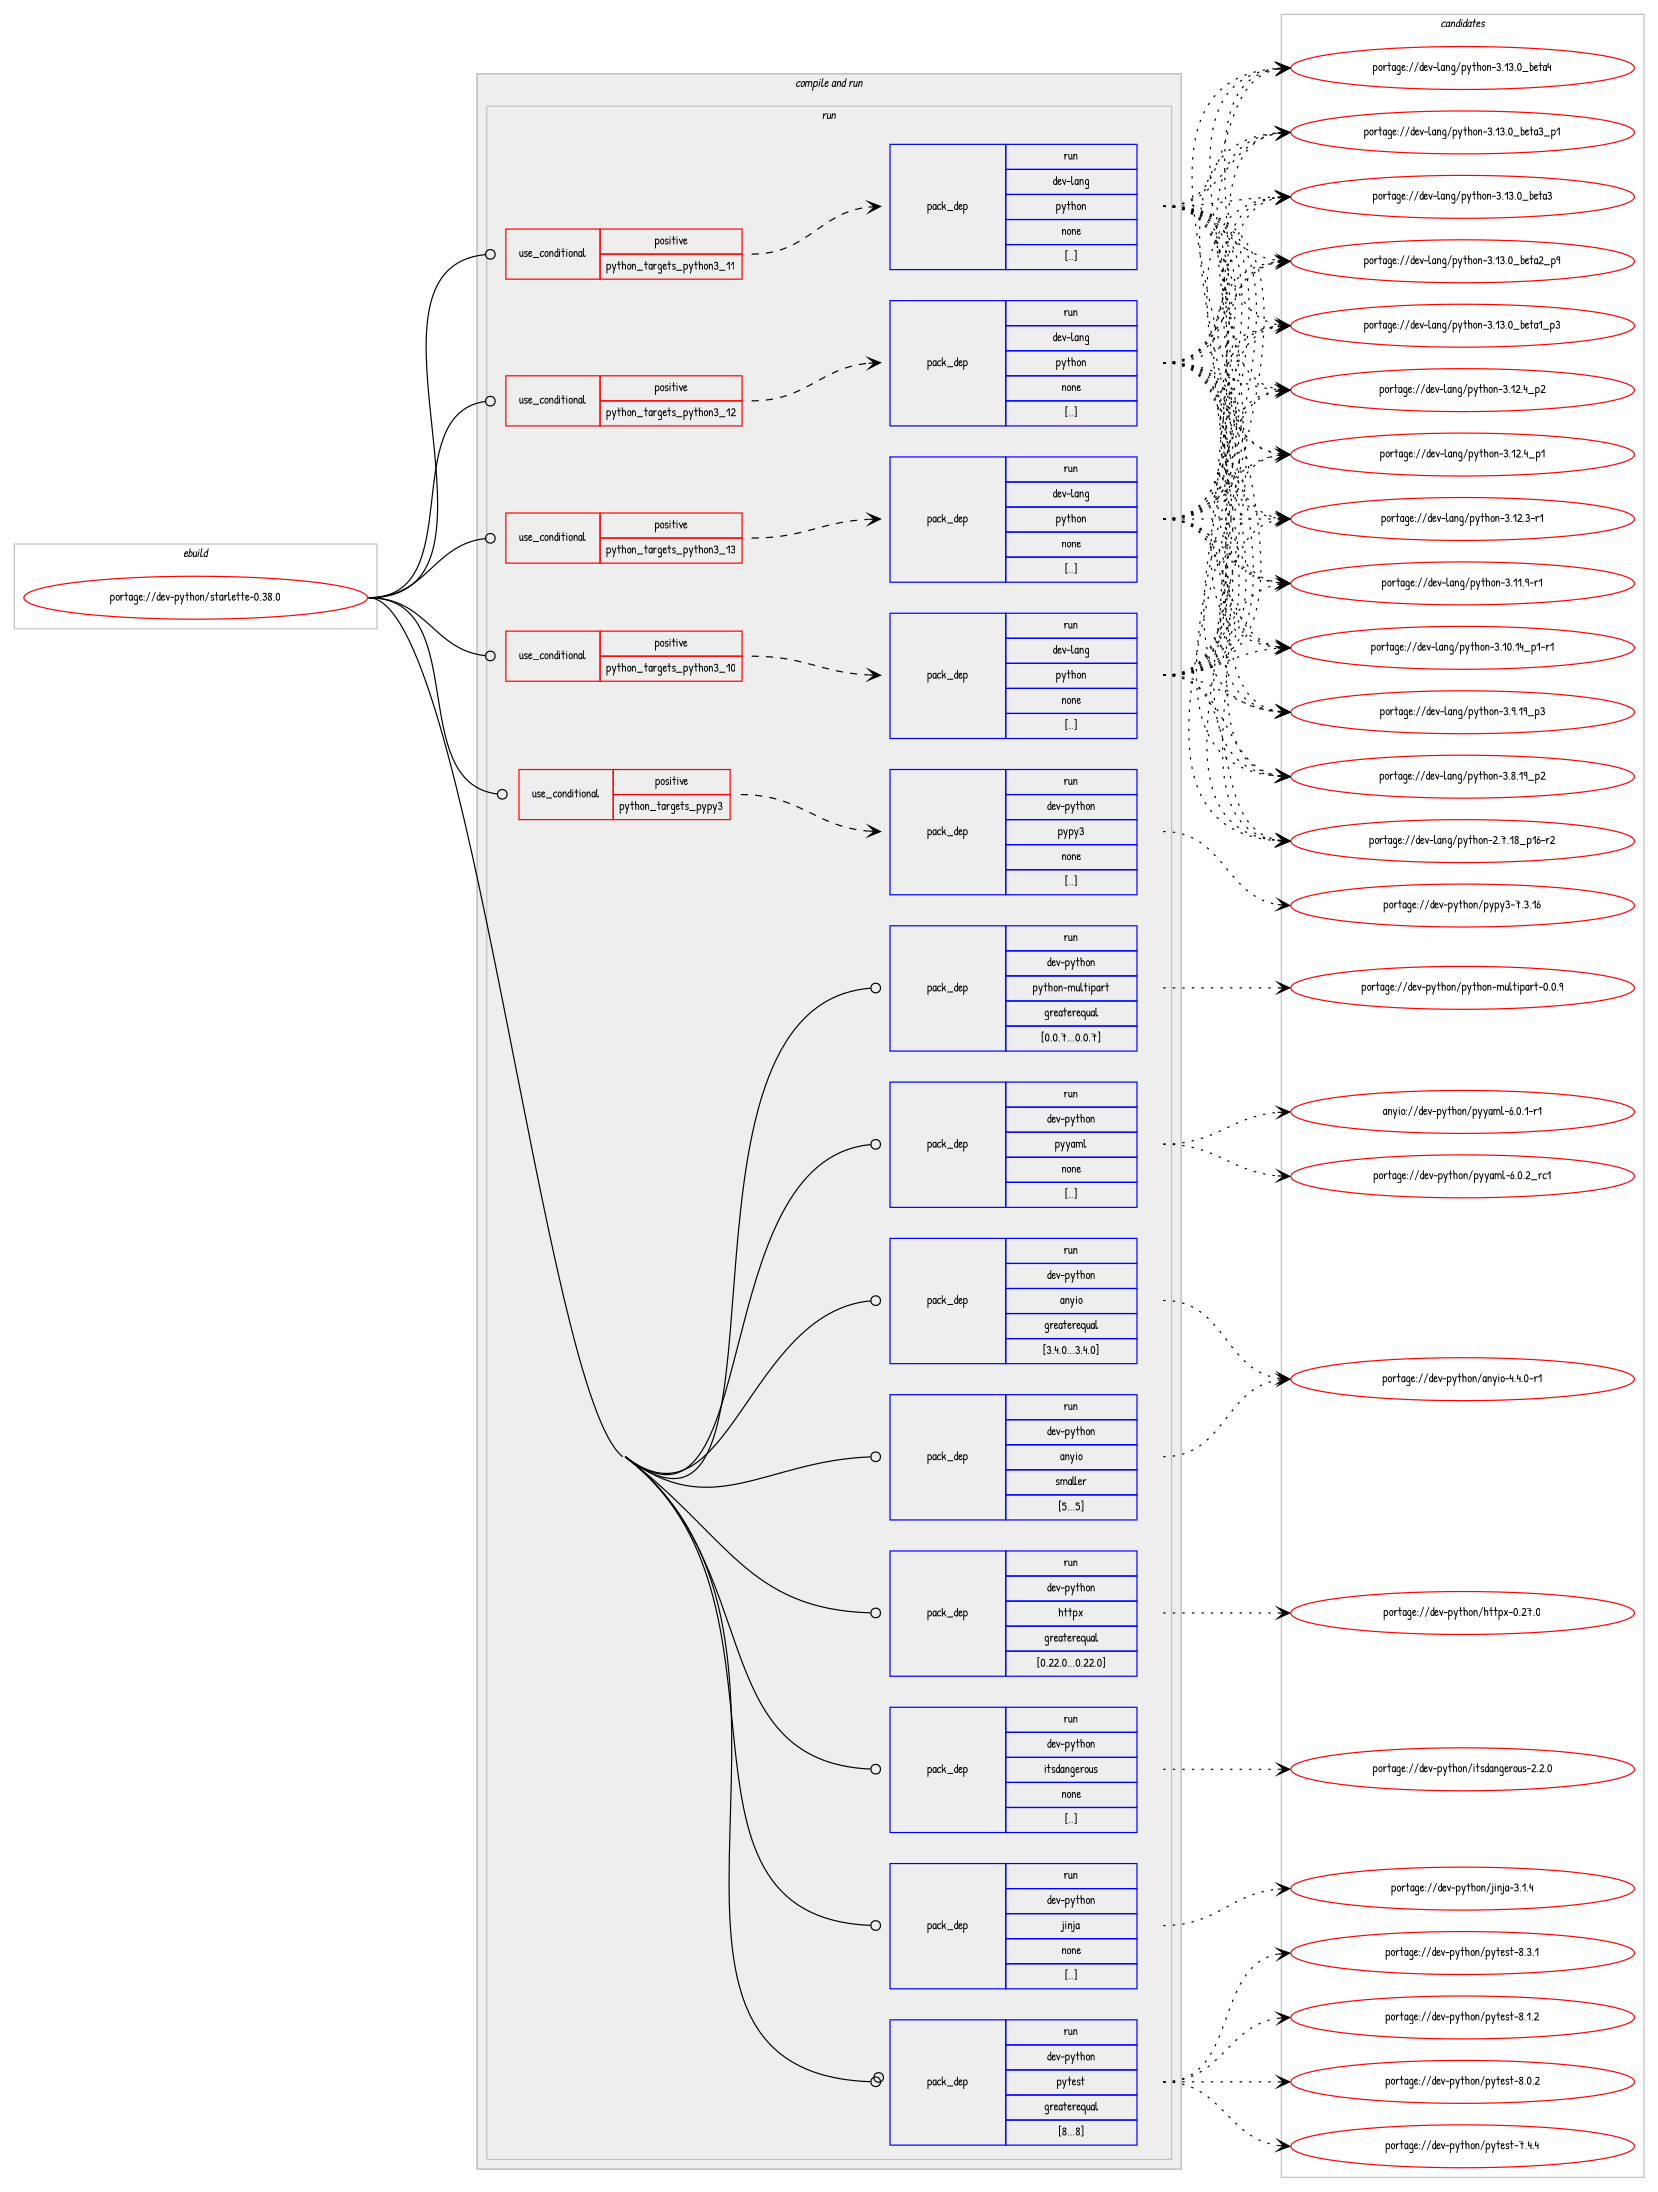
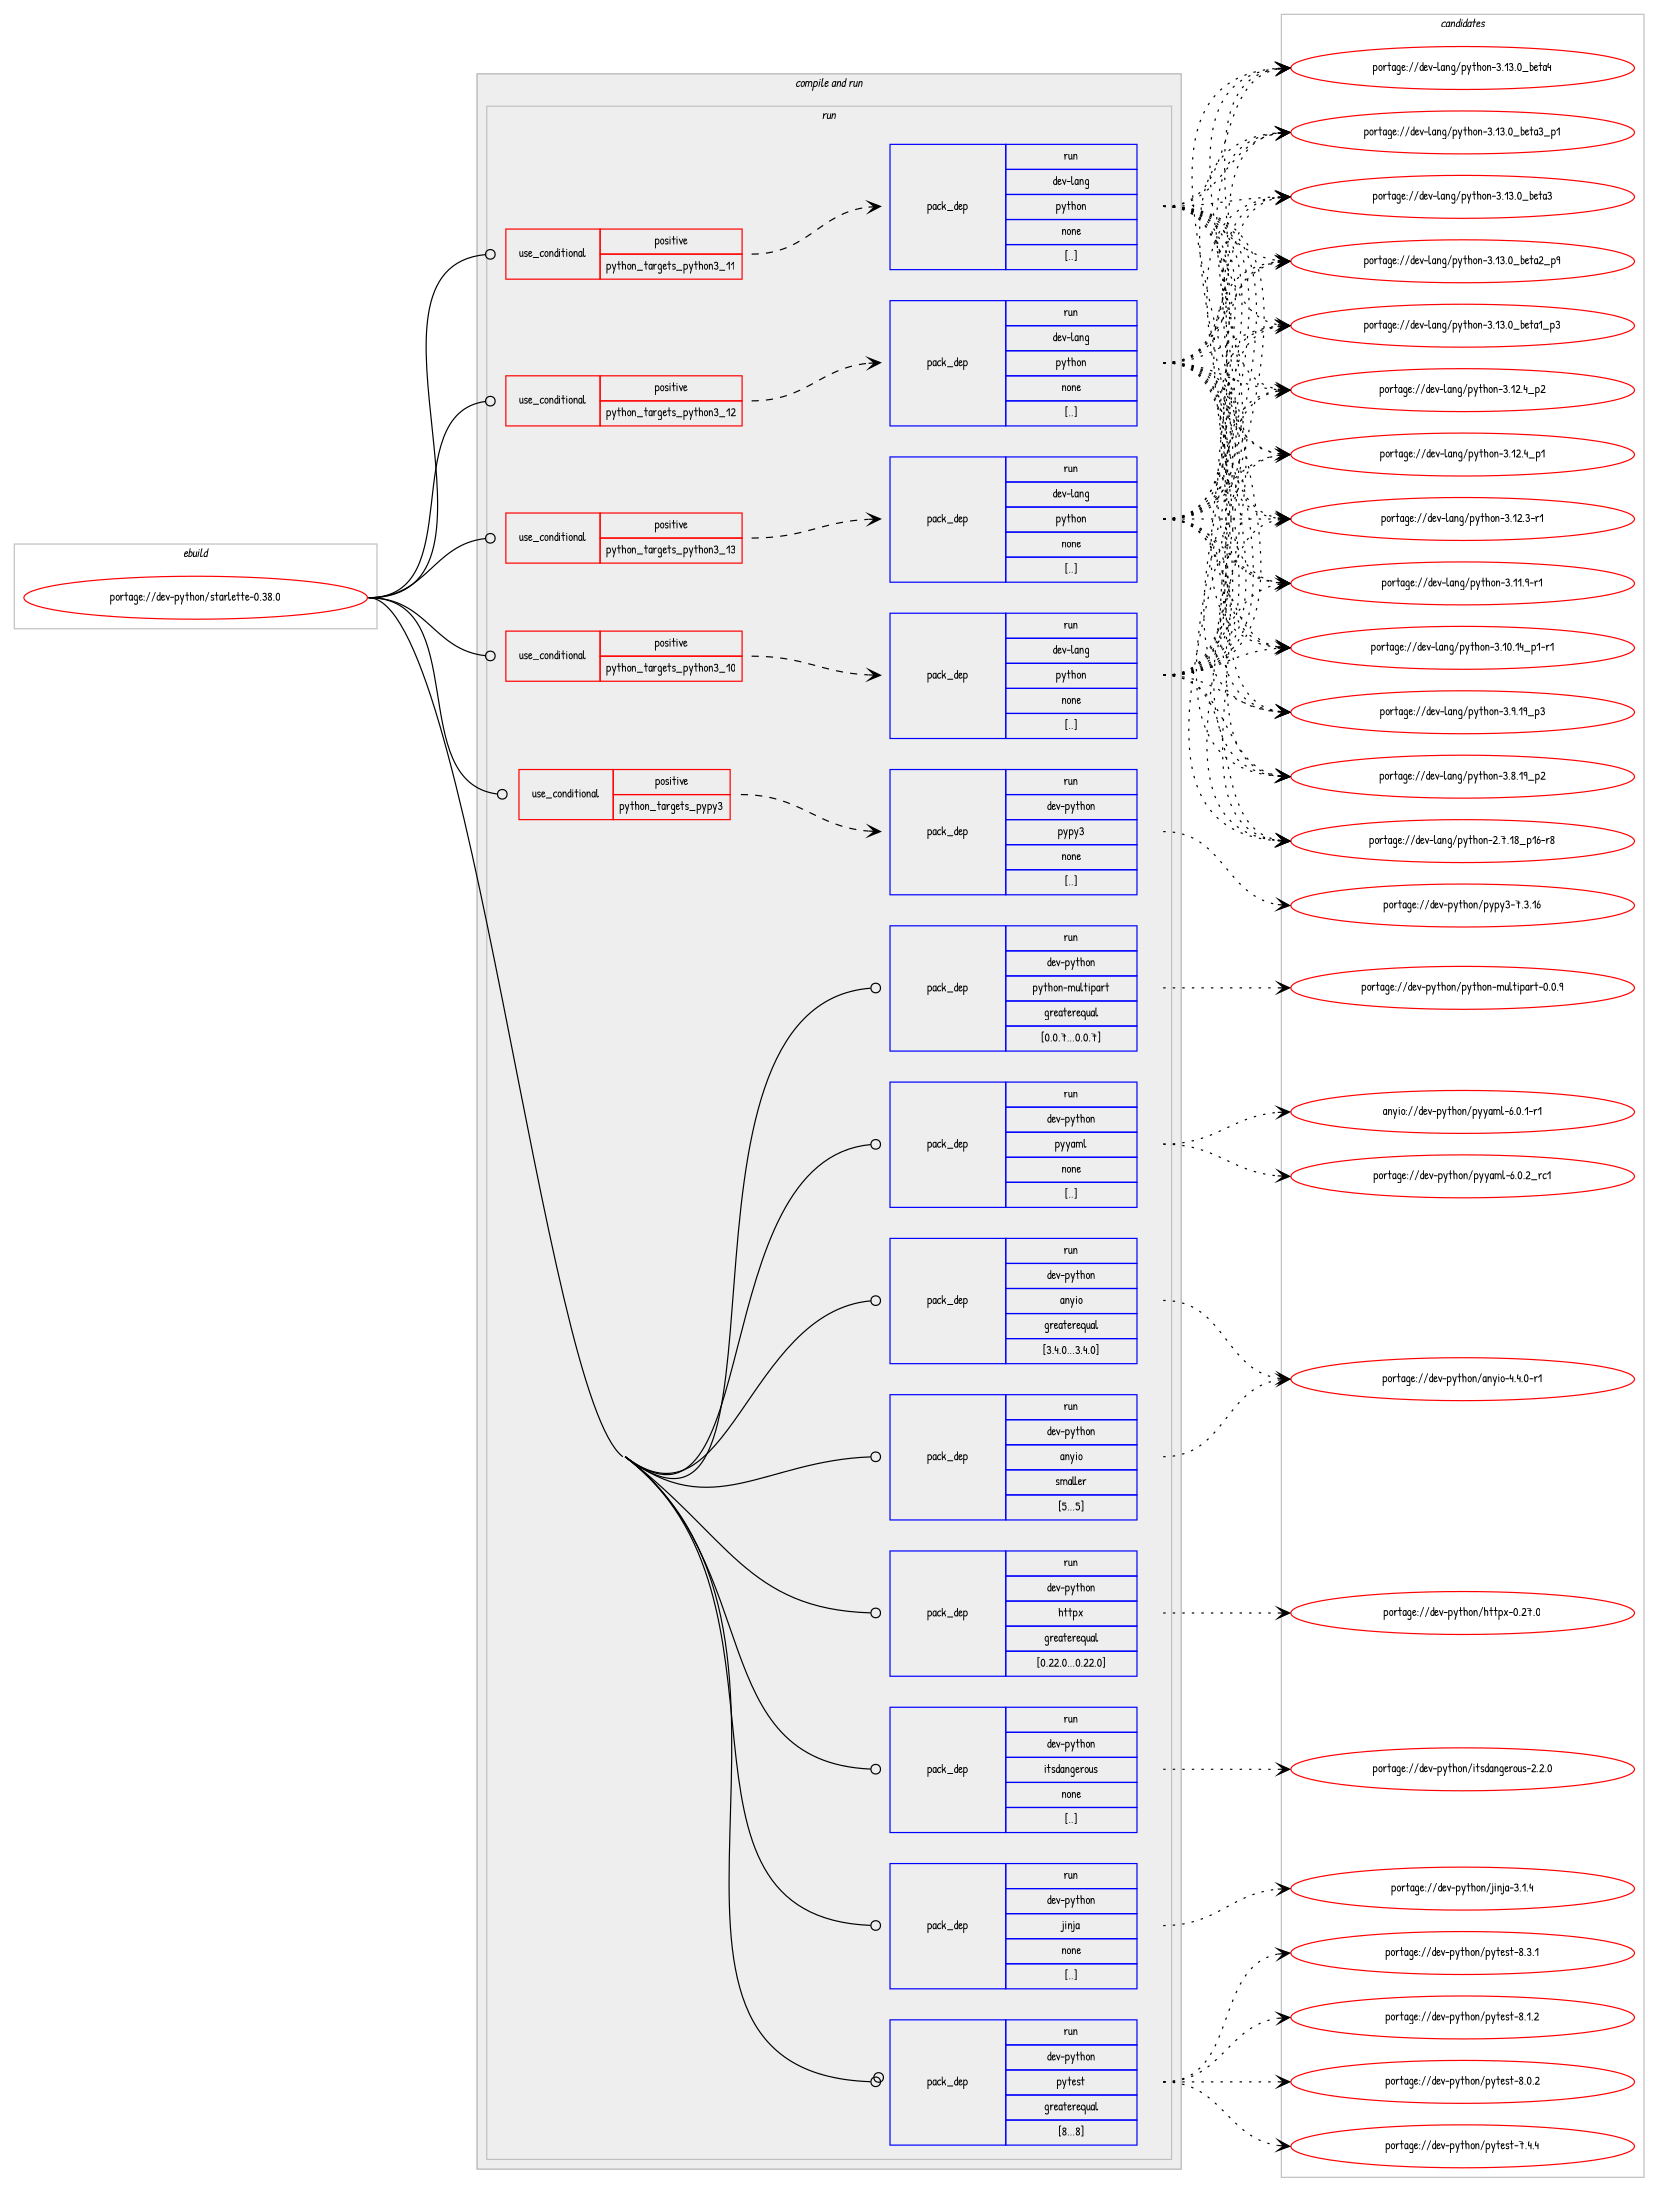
(1463, 841) -> (1463, 841)
